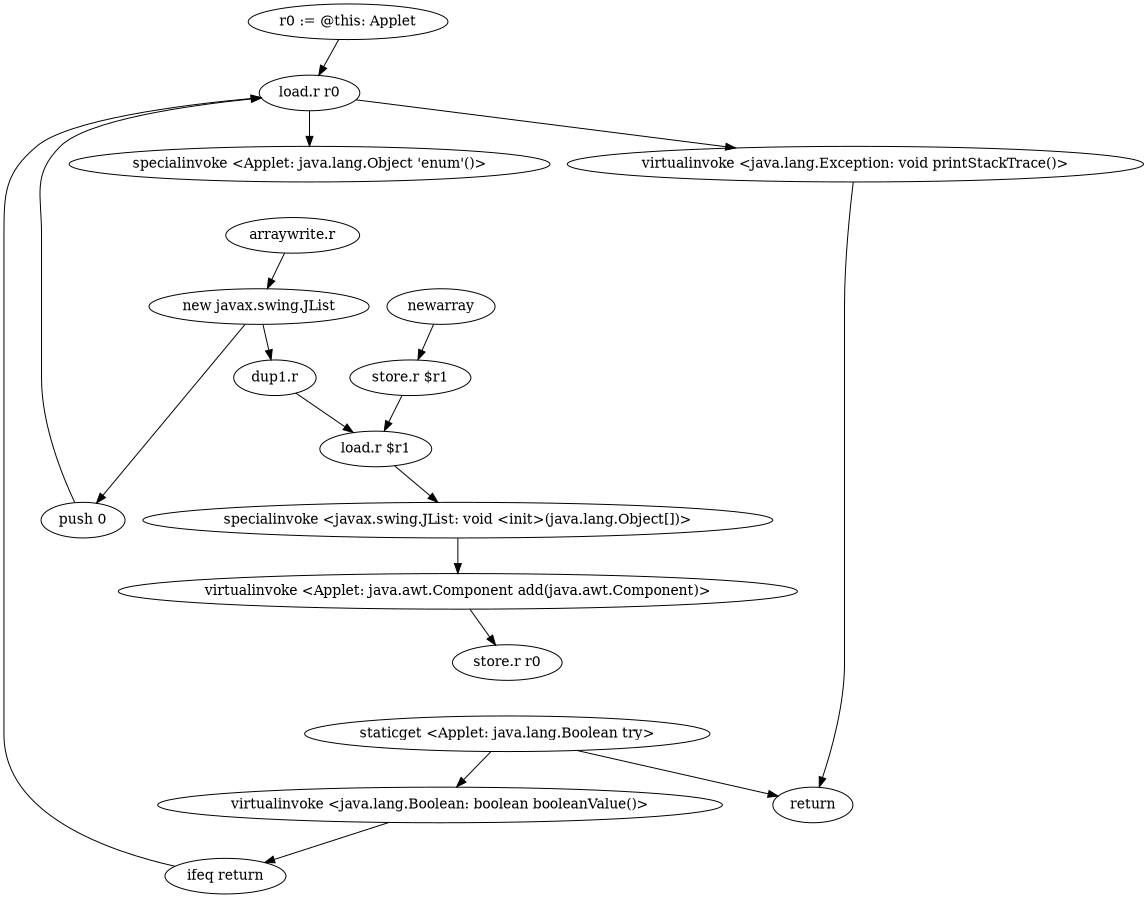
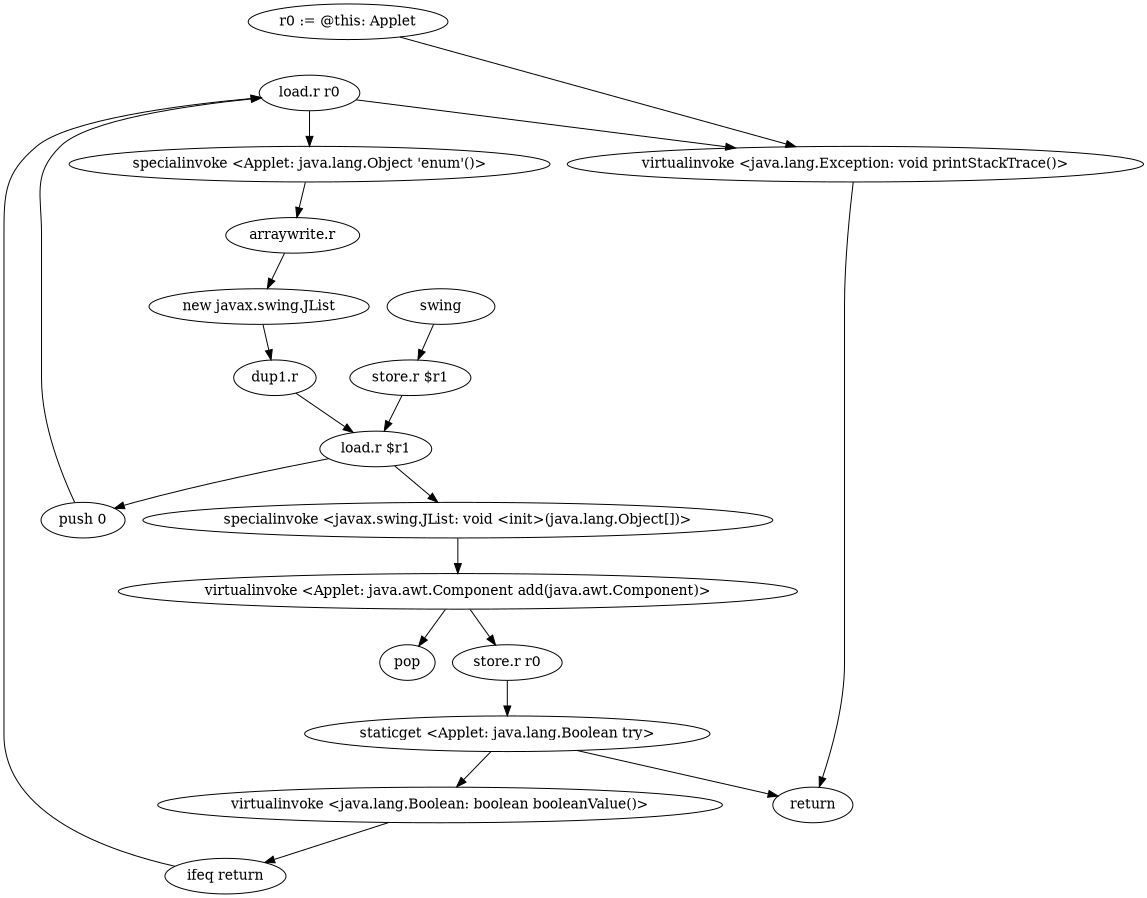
(331, 53) -> (593, 91)
none -> (302, 195)
(441, 307) -> (441, 307)
(174, 410) -> (226, 480)
none -> (407, 663)
none -> (507, 693)
